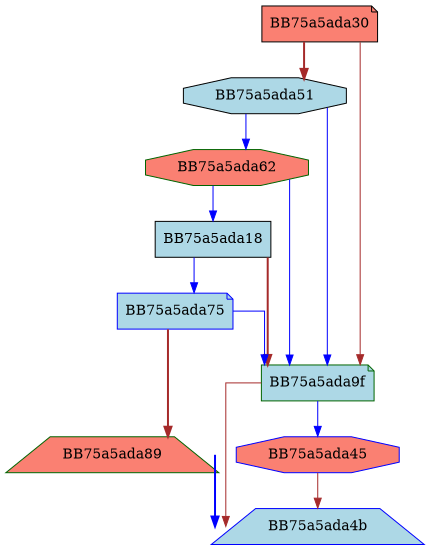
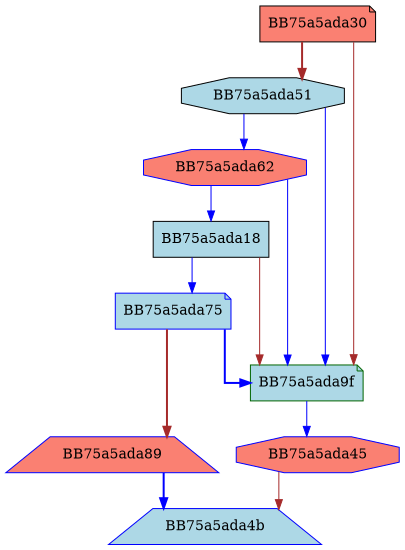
(227, 168) -> (225, 168)
(268, 304) -> (260, 306)
(261, 311) -> (225, 364)
(226, 432) -> none
(112, 455) -> (112, 455)
